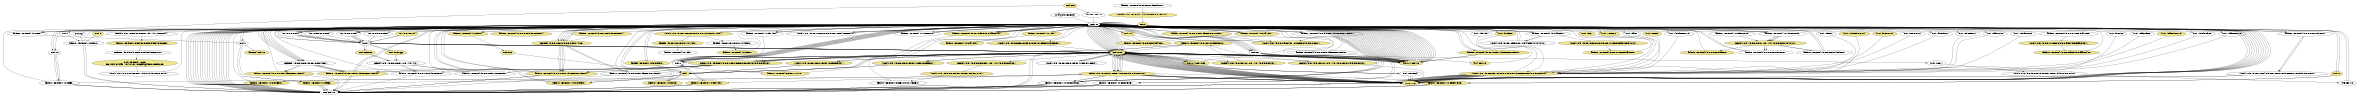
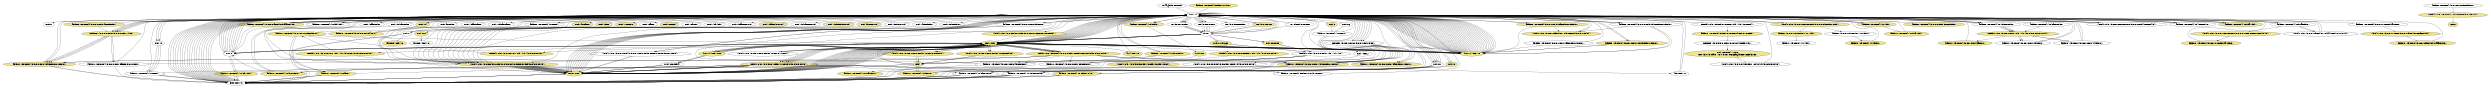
(553, 13) -> (479, 28)
(73, 38) -> none
(719, 70) -> (249, 66)
